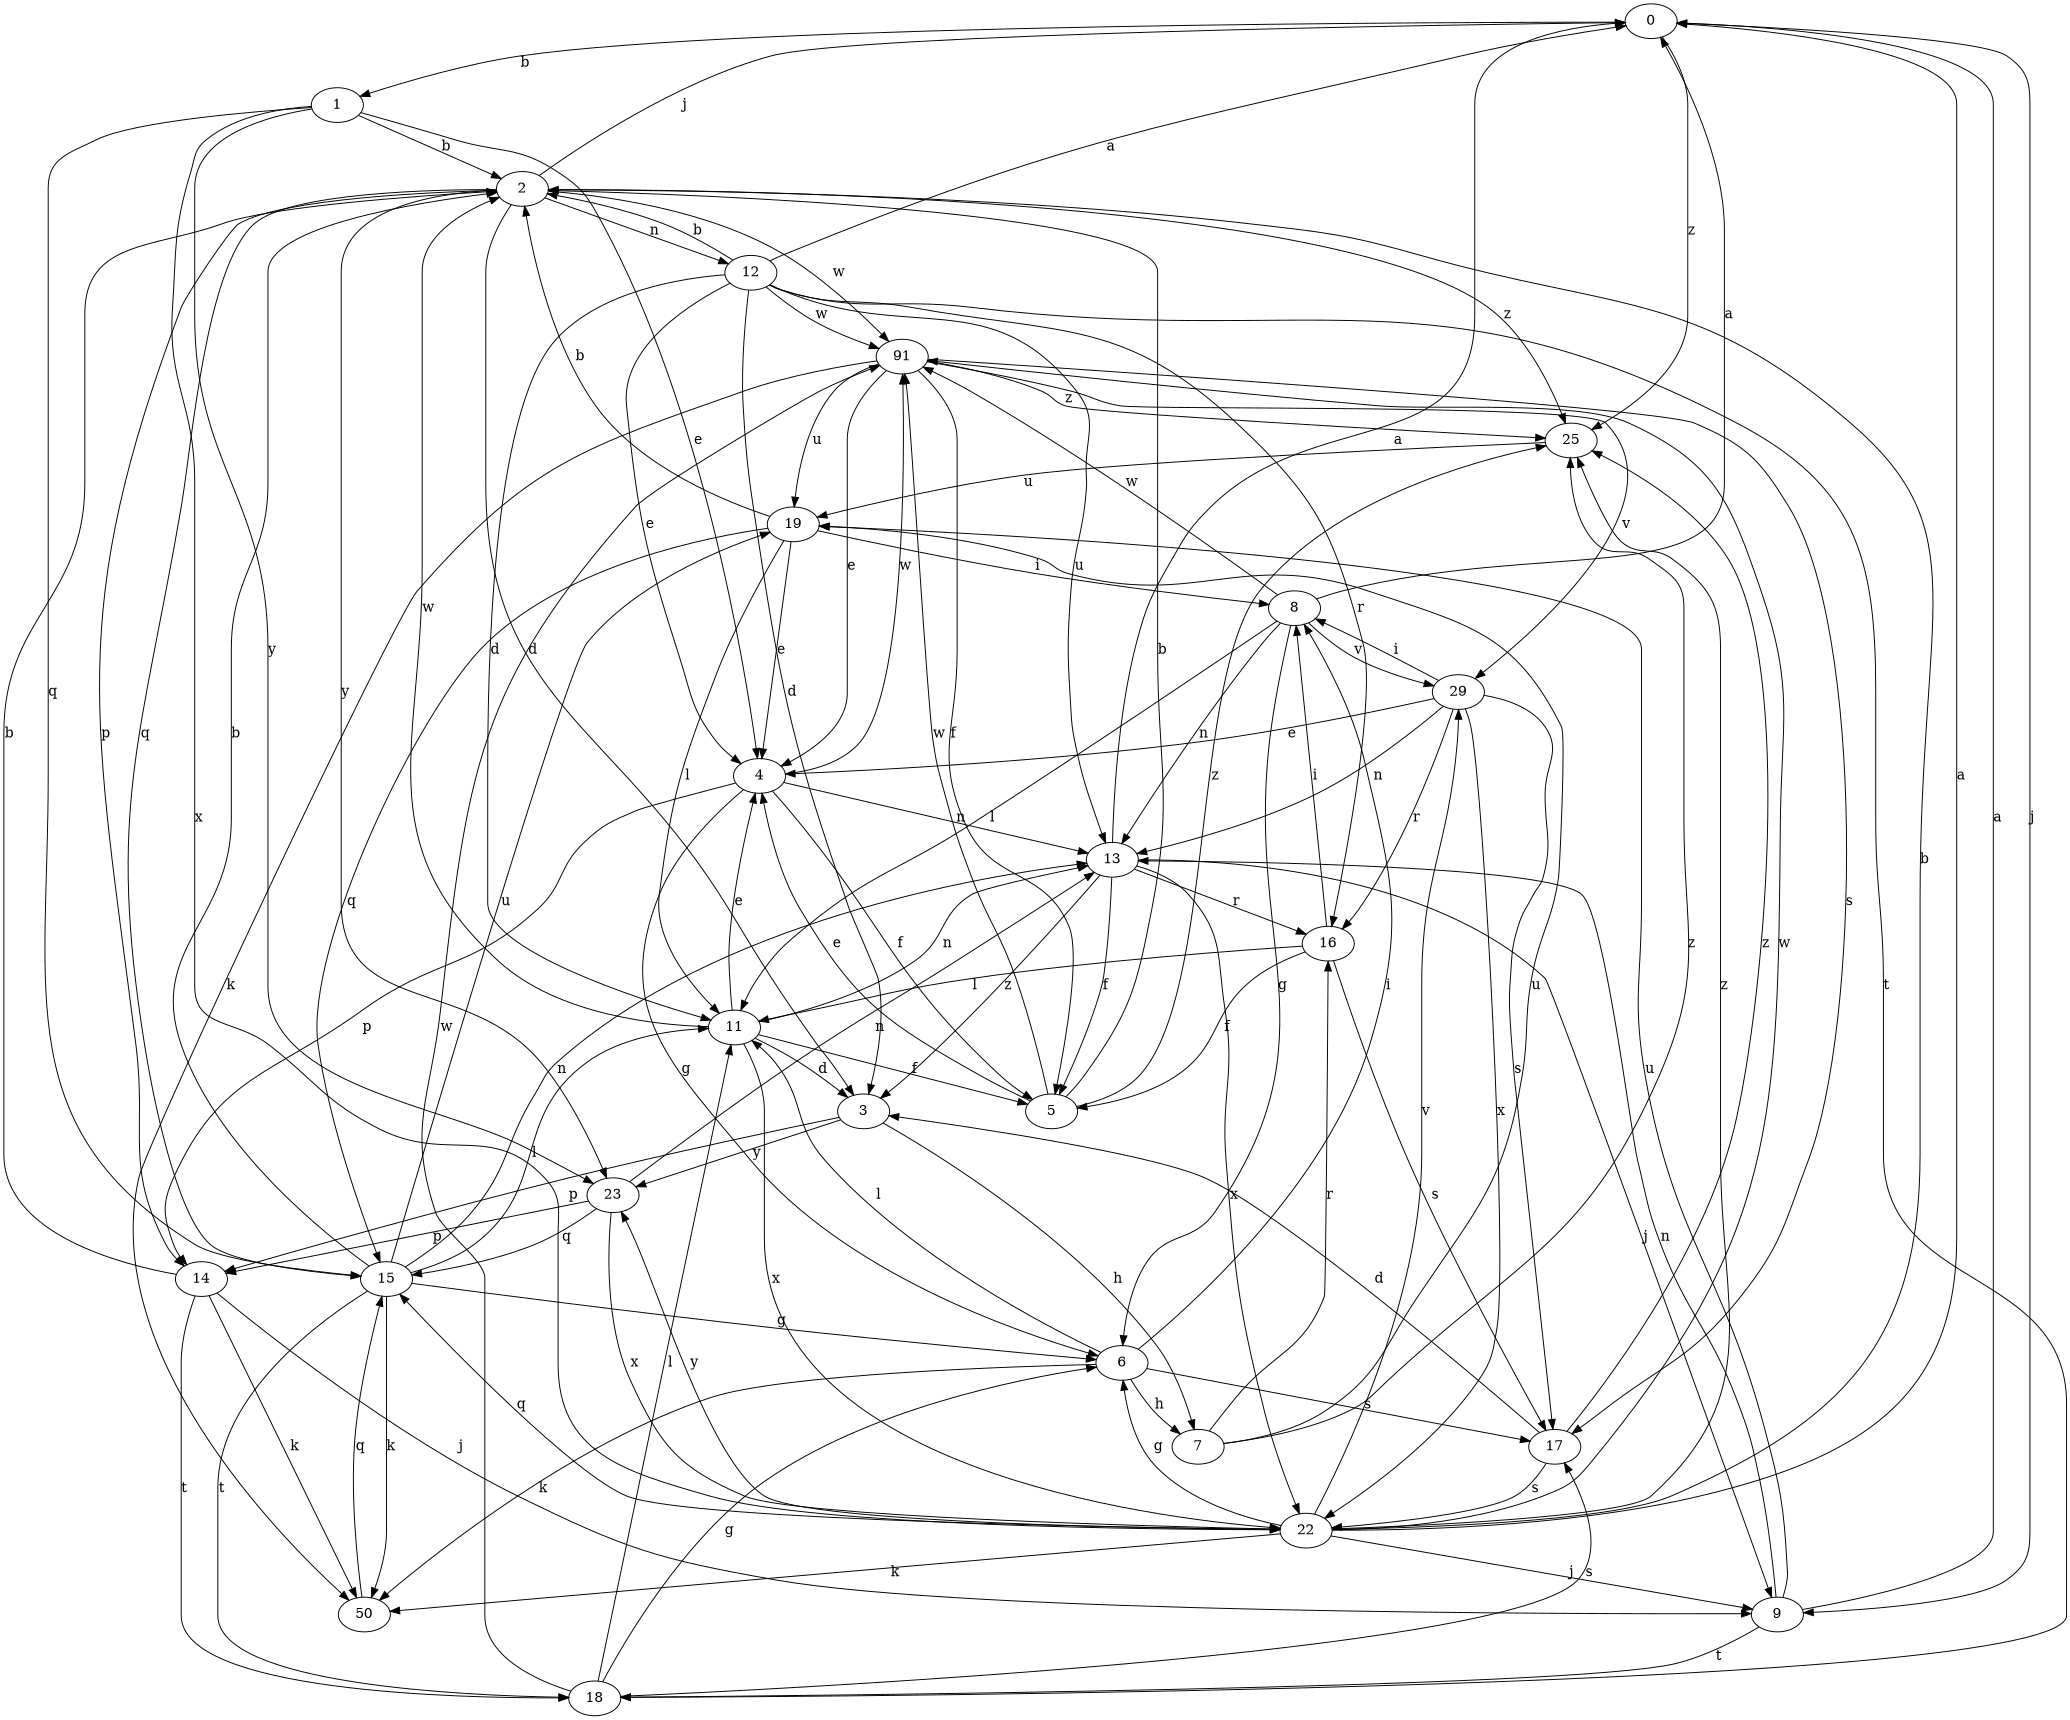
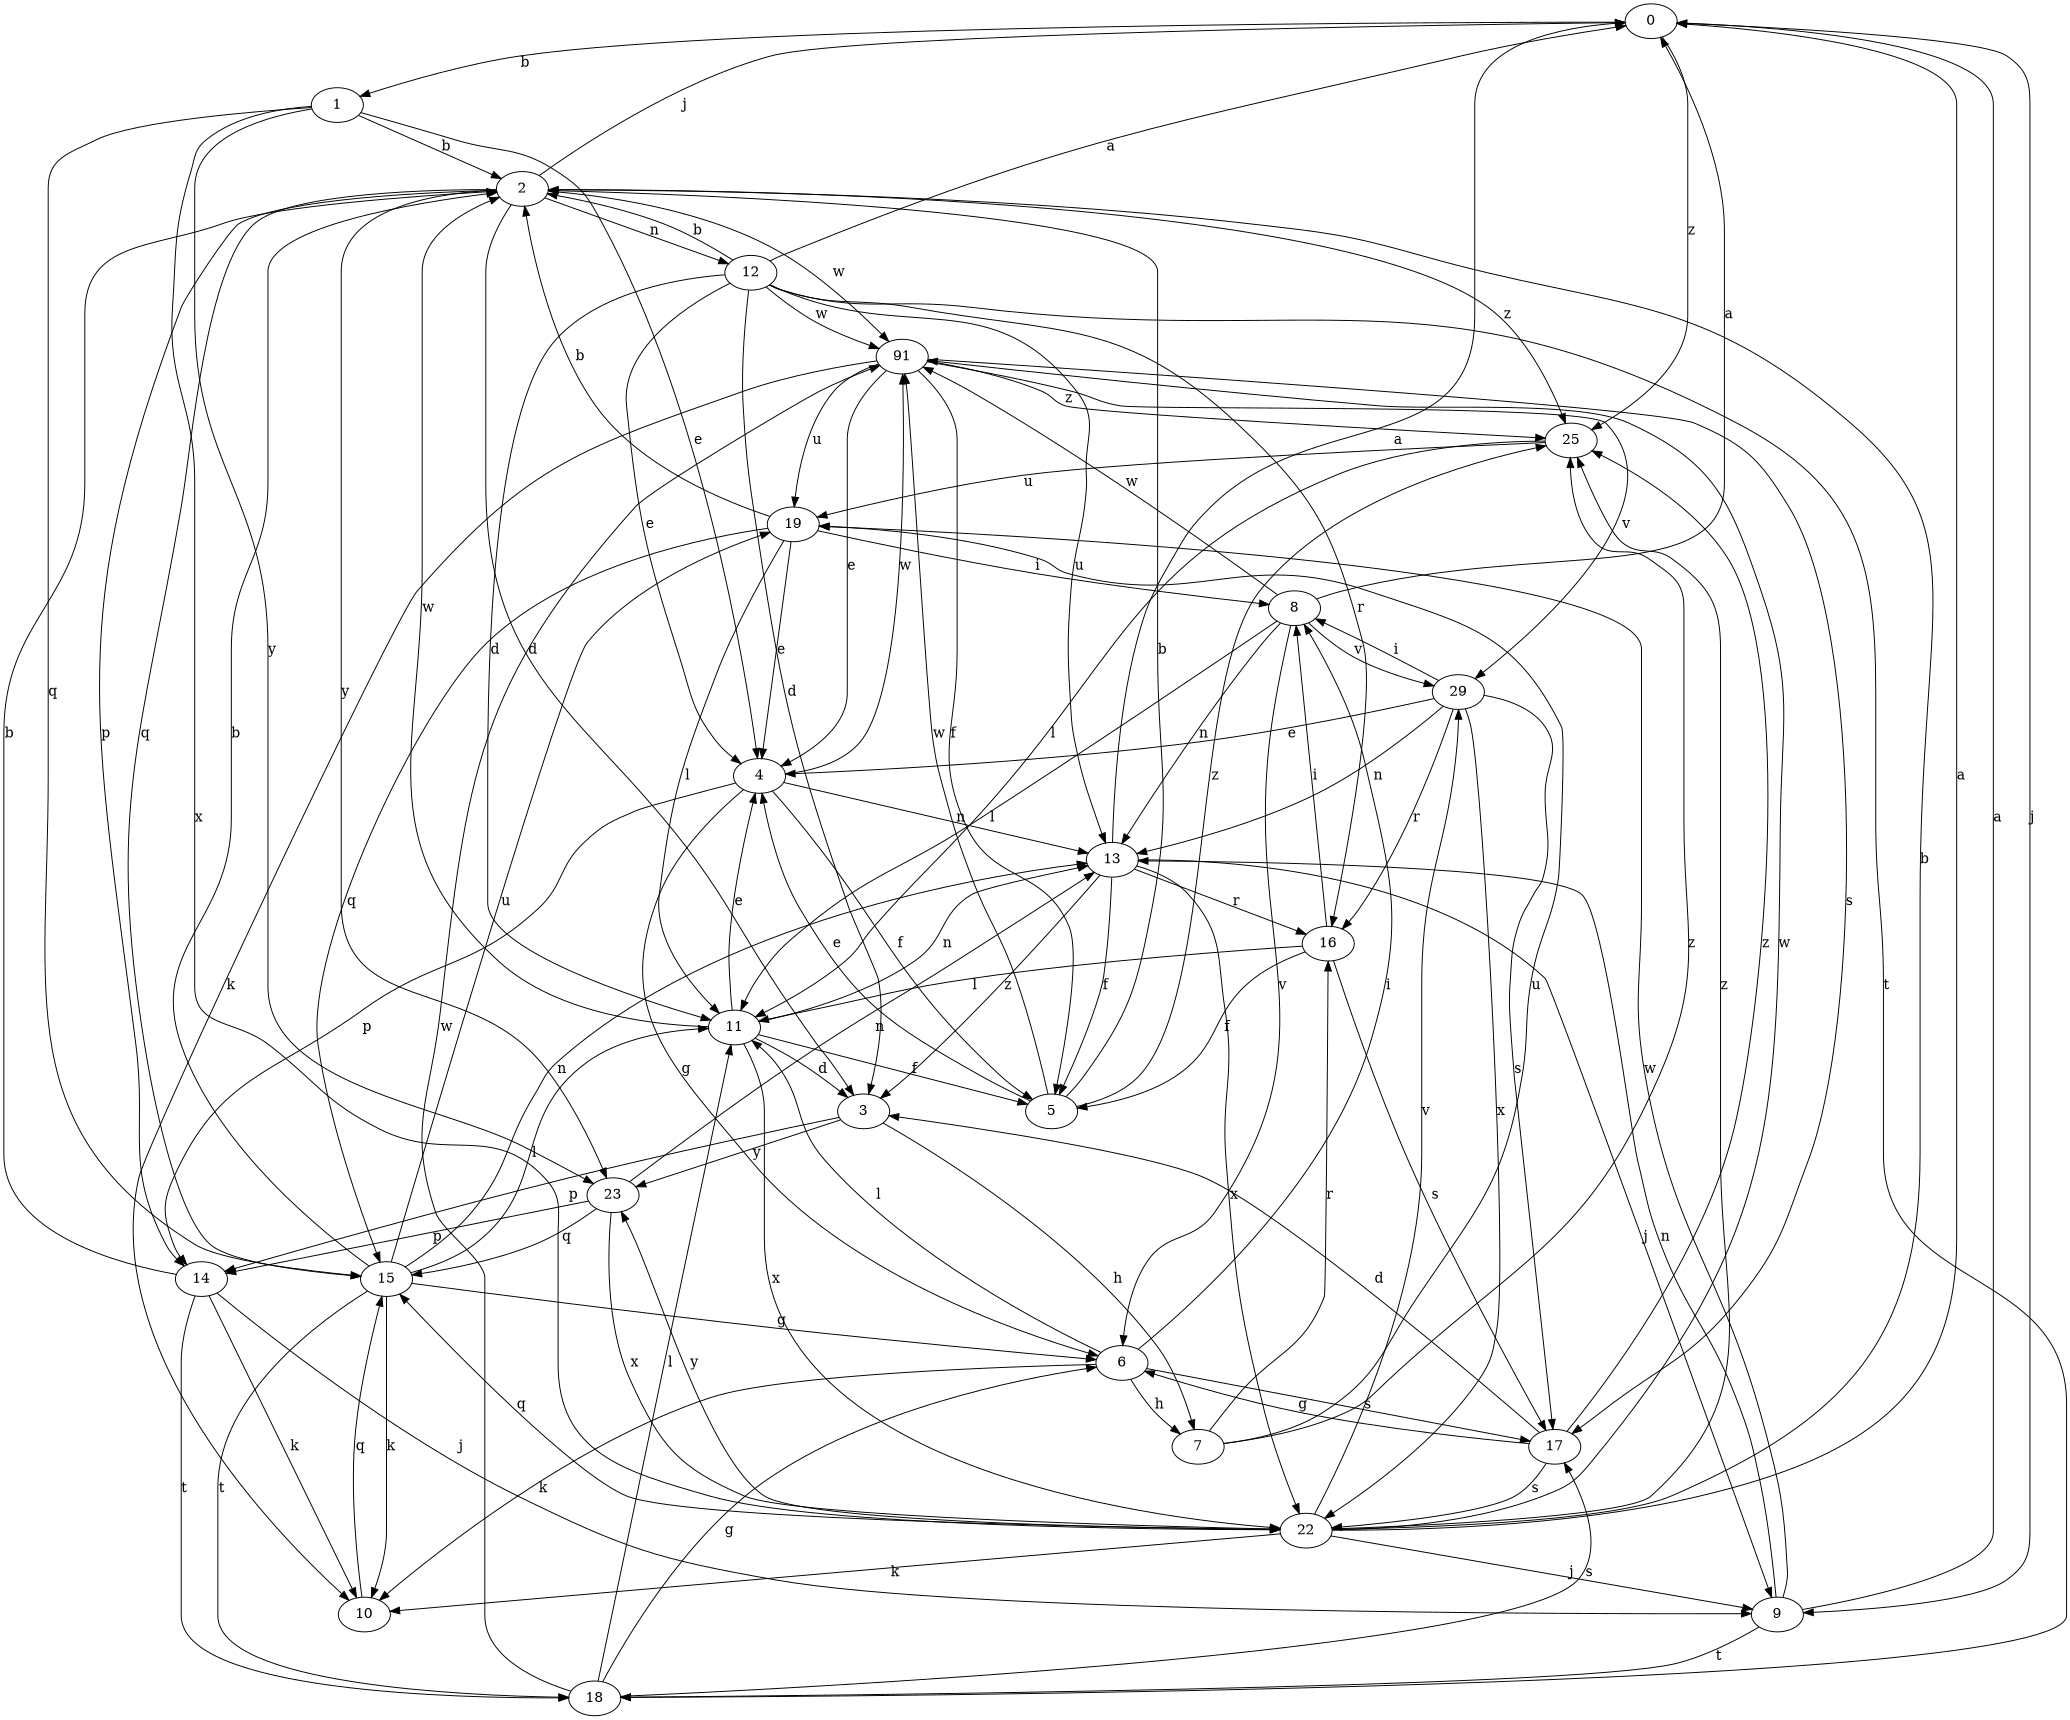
none -> (1109, 651)
(1283, 986) -> (1283, 986)
(1650, 1069) -> (1650, 1069)
(1178, 1485) -> (1349, 1421)
(364, 1615) -> (364, 1615)
